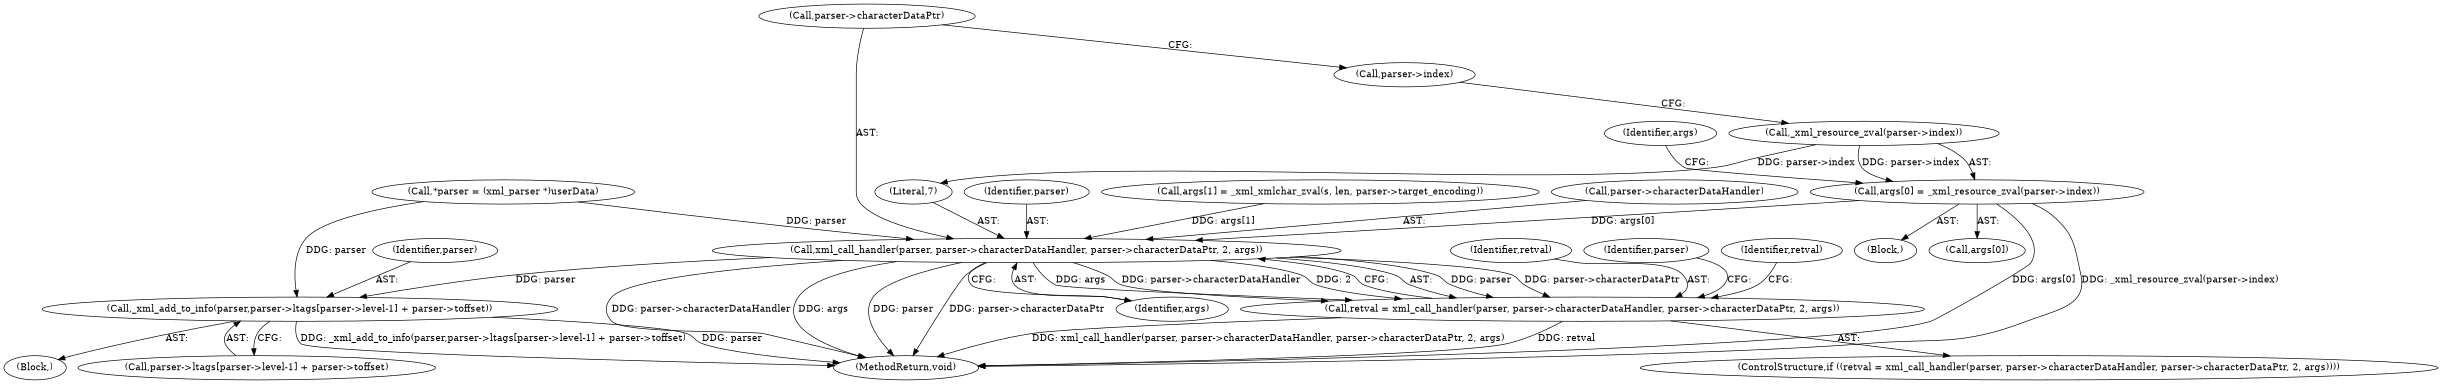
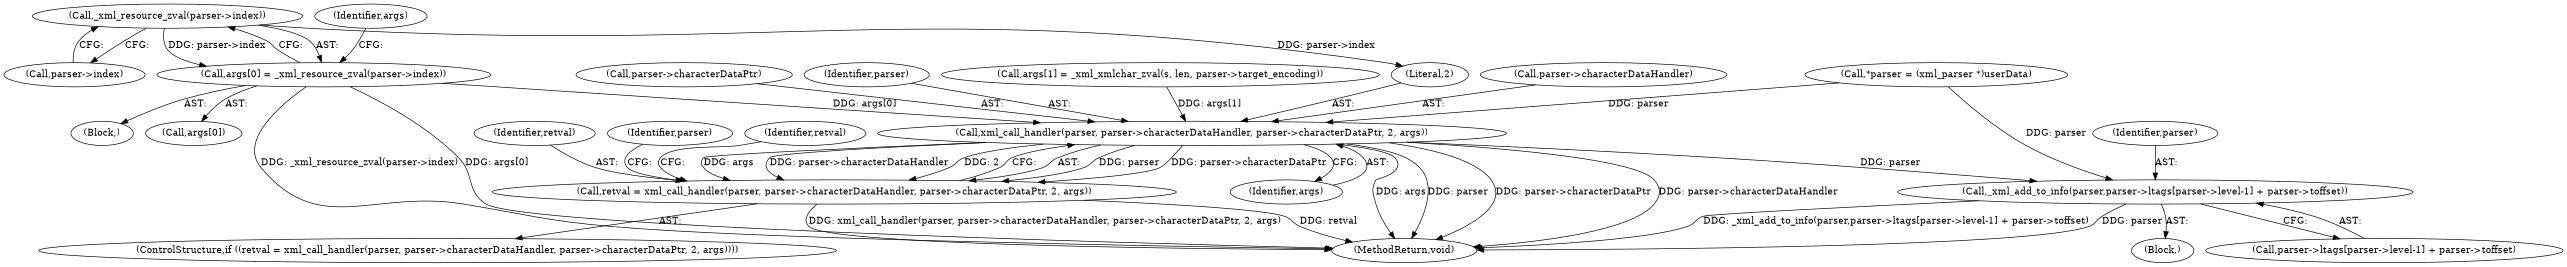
none -> (269, 42)
(1141, 46) -> (121, 43)
(913, 192) -> (1430, 75)
